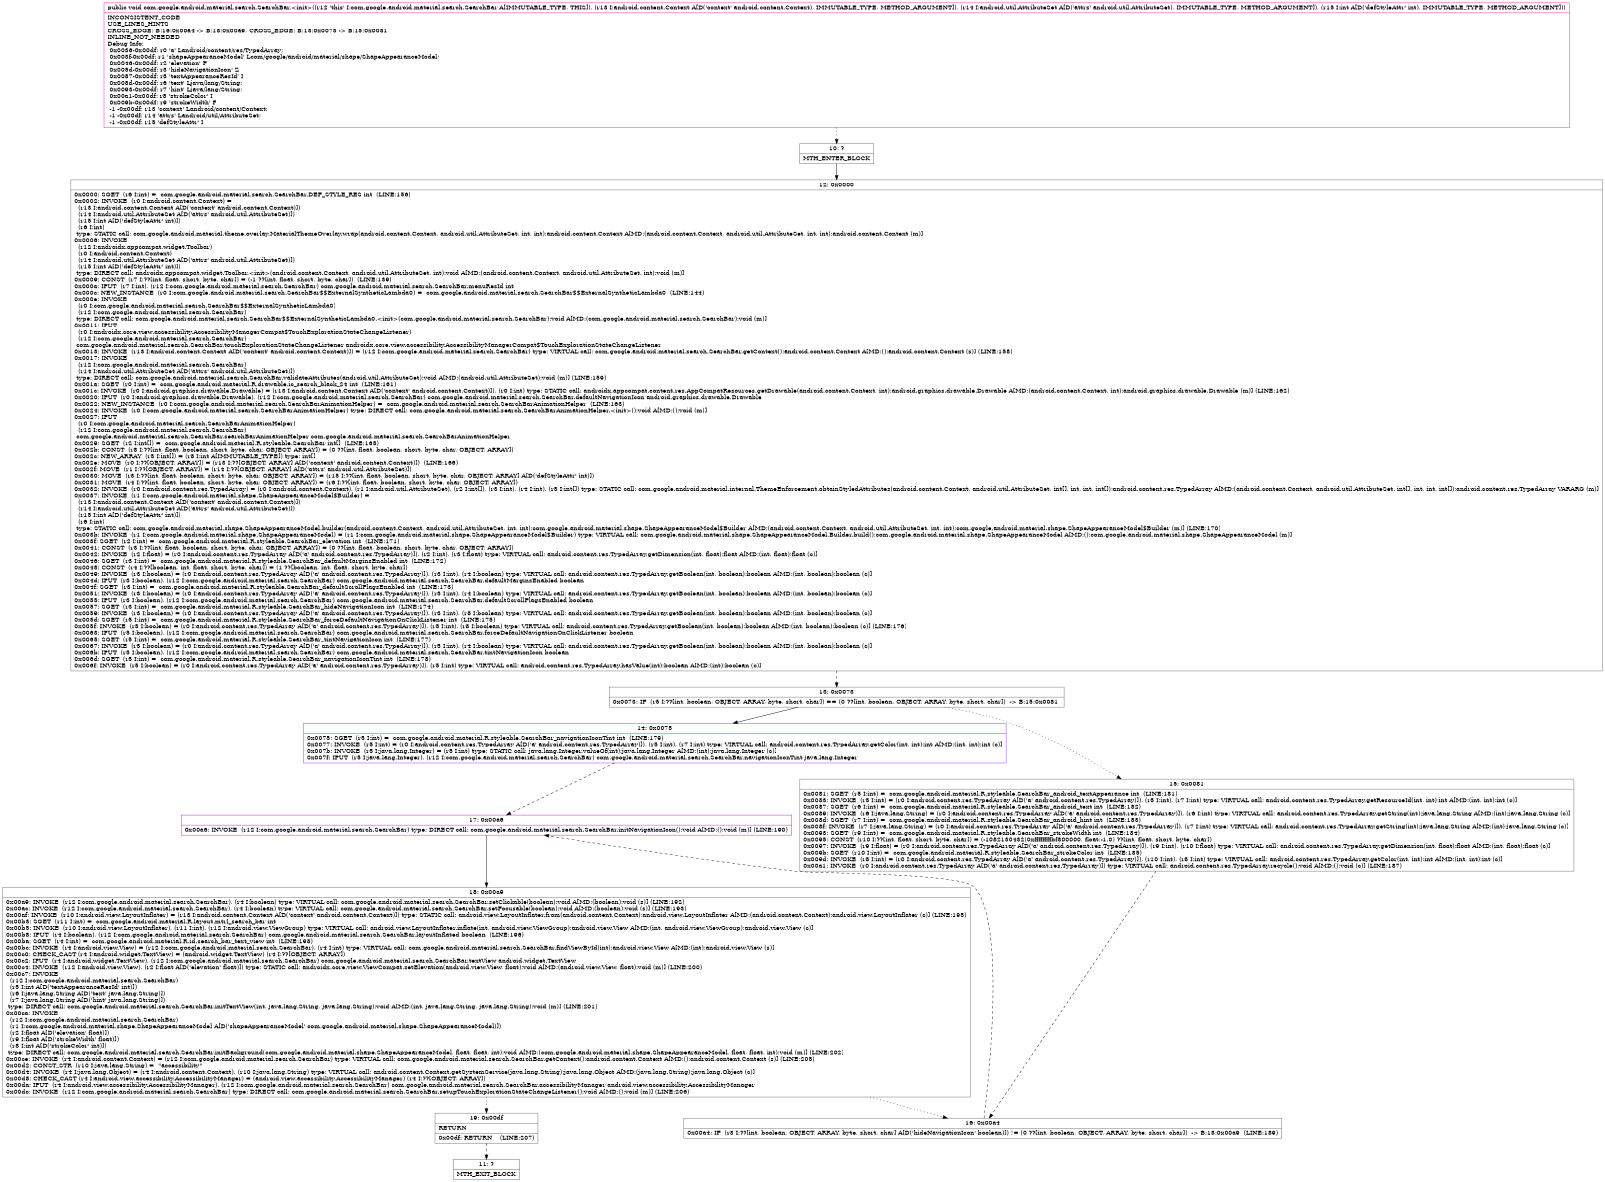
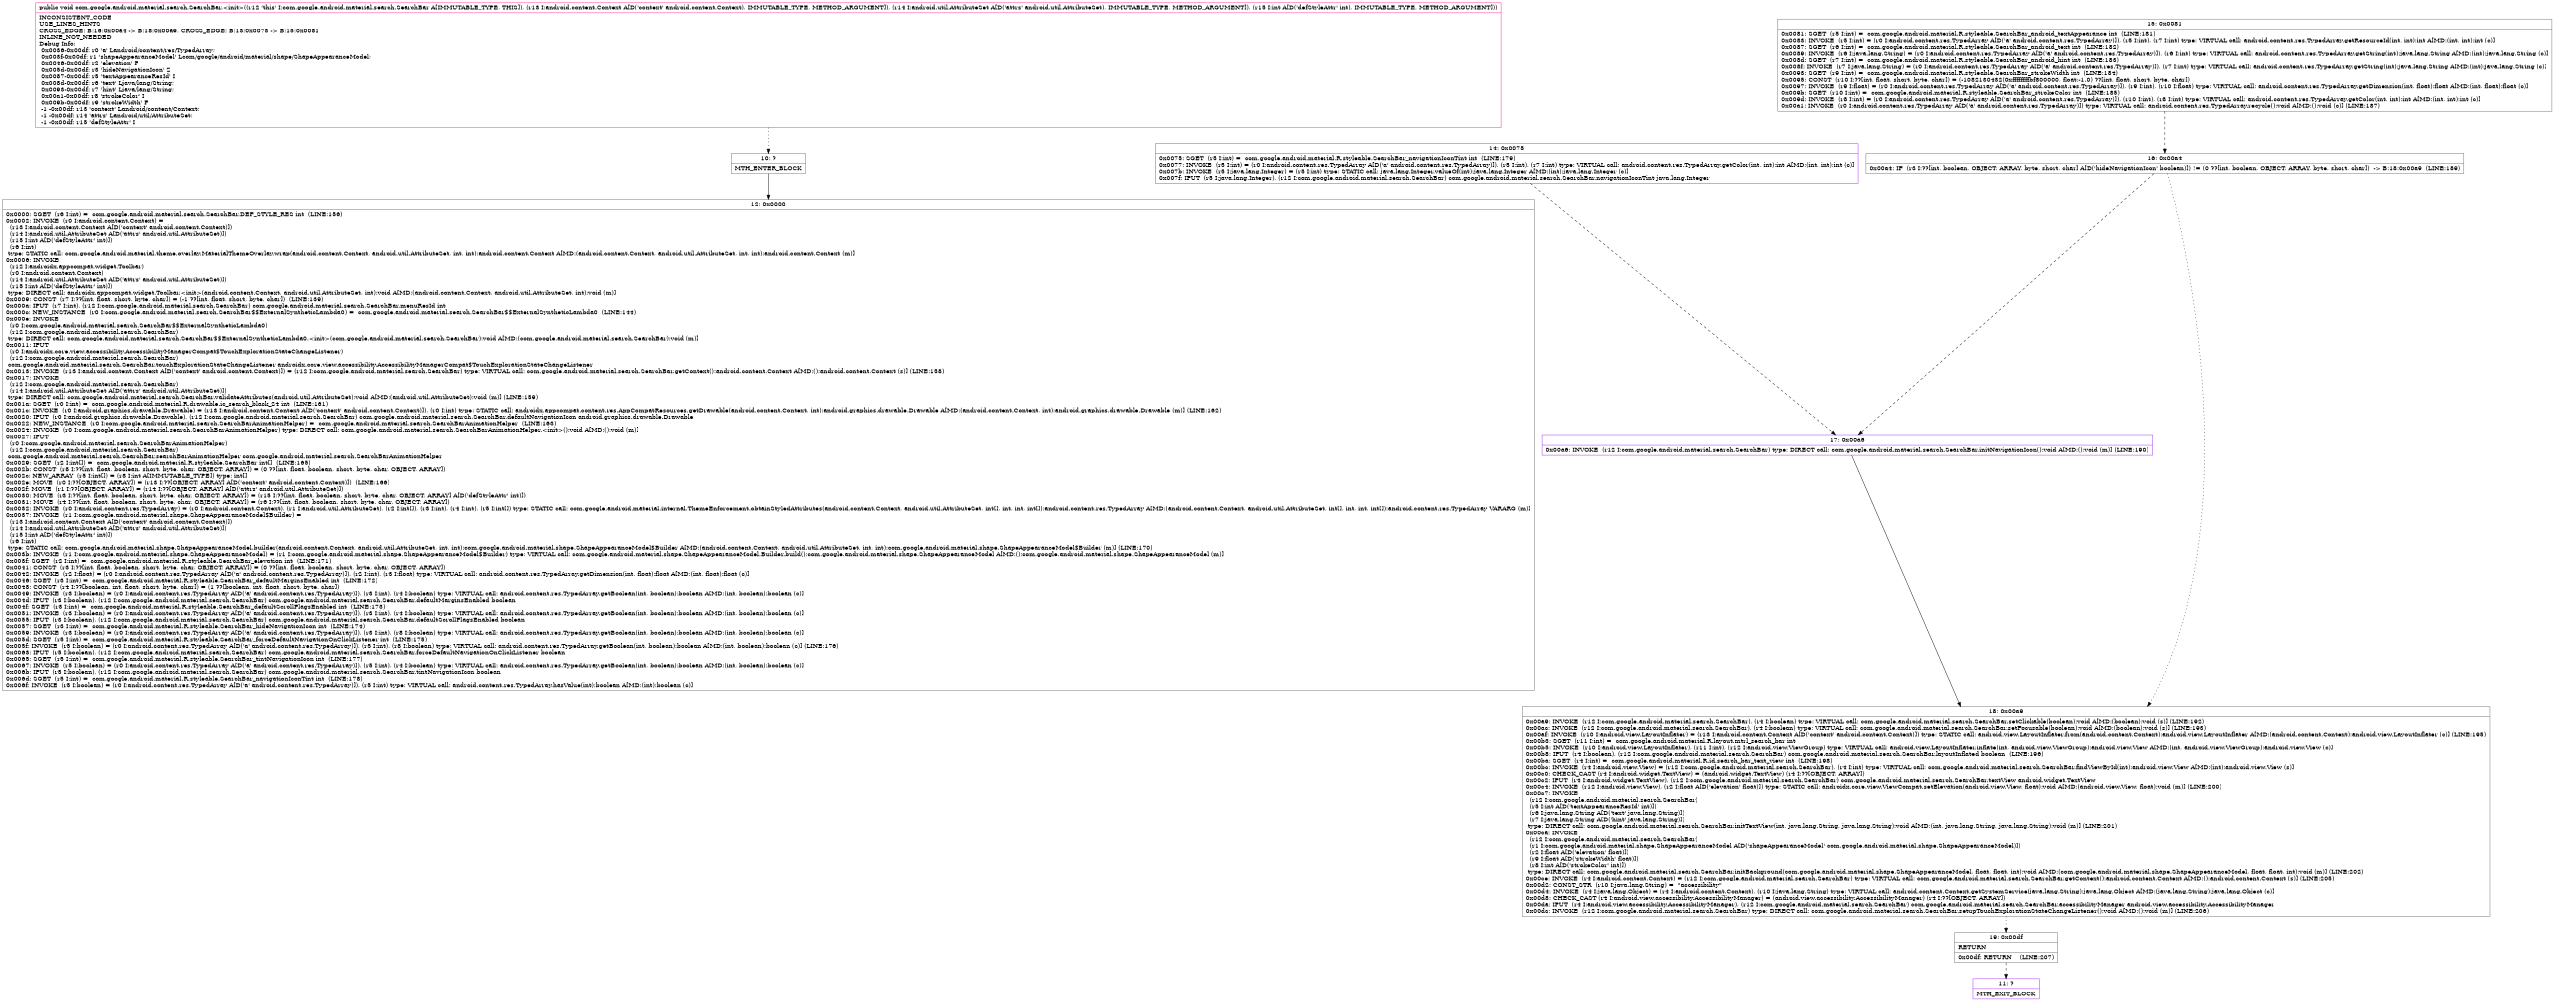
(837, 697) -> none
(907, 1107) -> (2204, 441)
